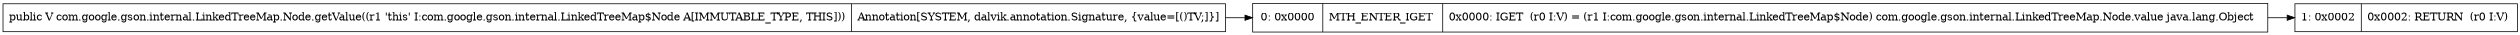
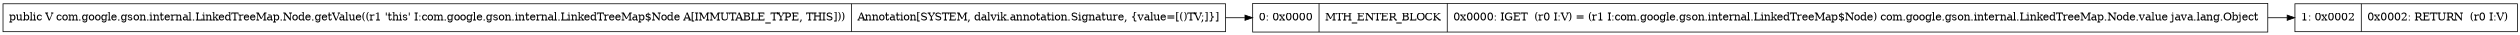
(1381, 17) -> (1383, 17)
